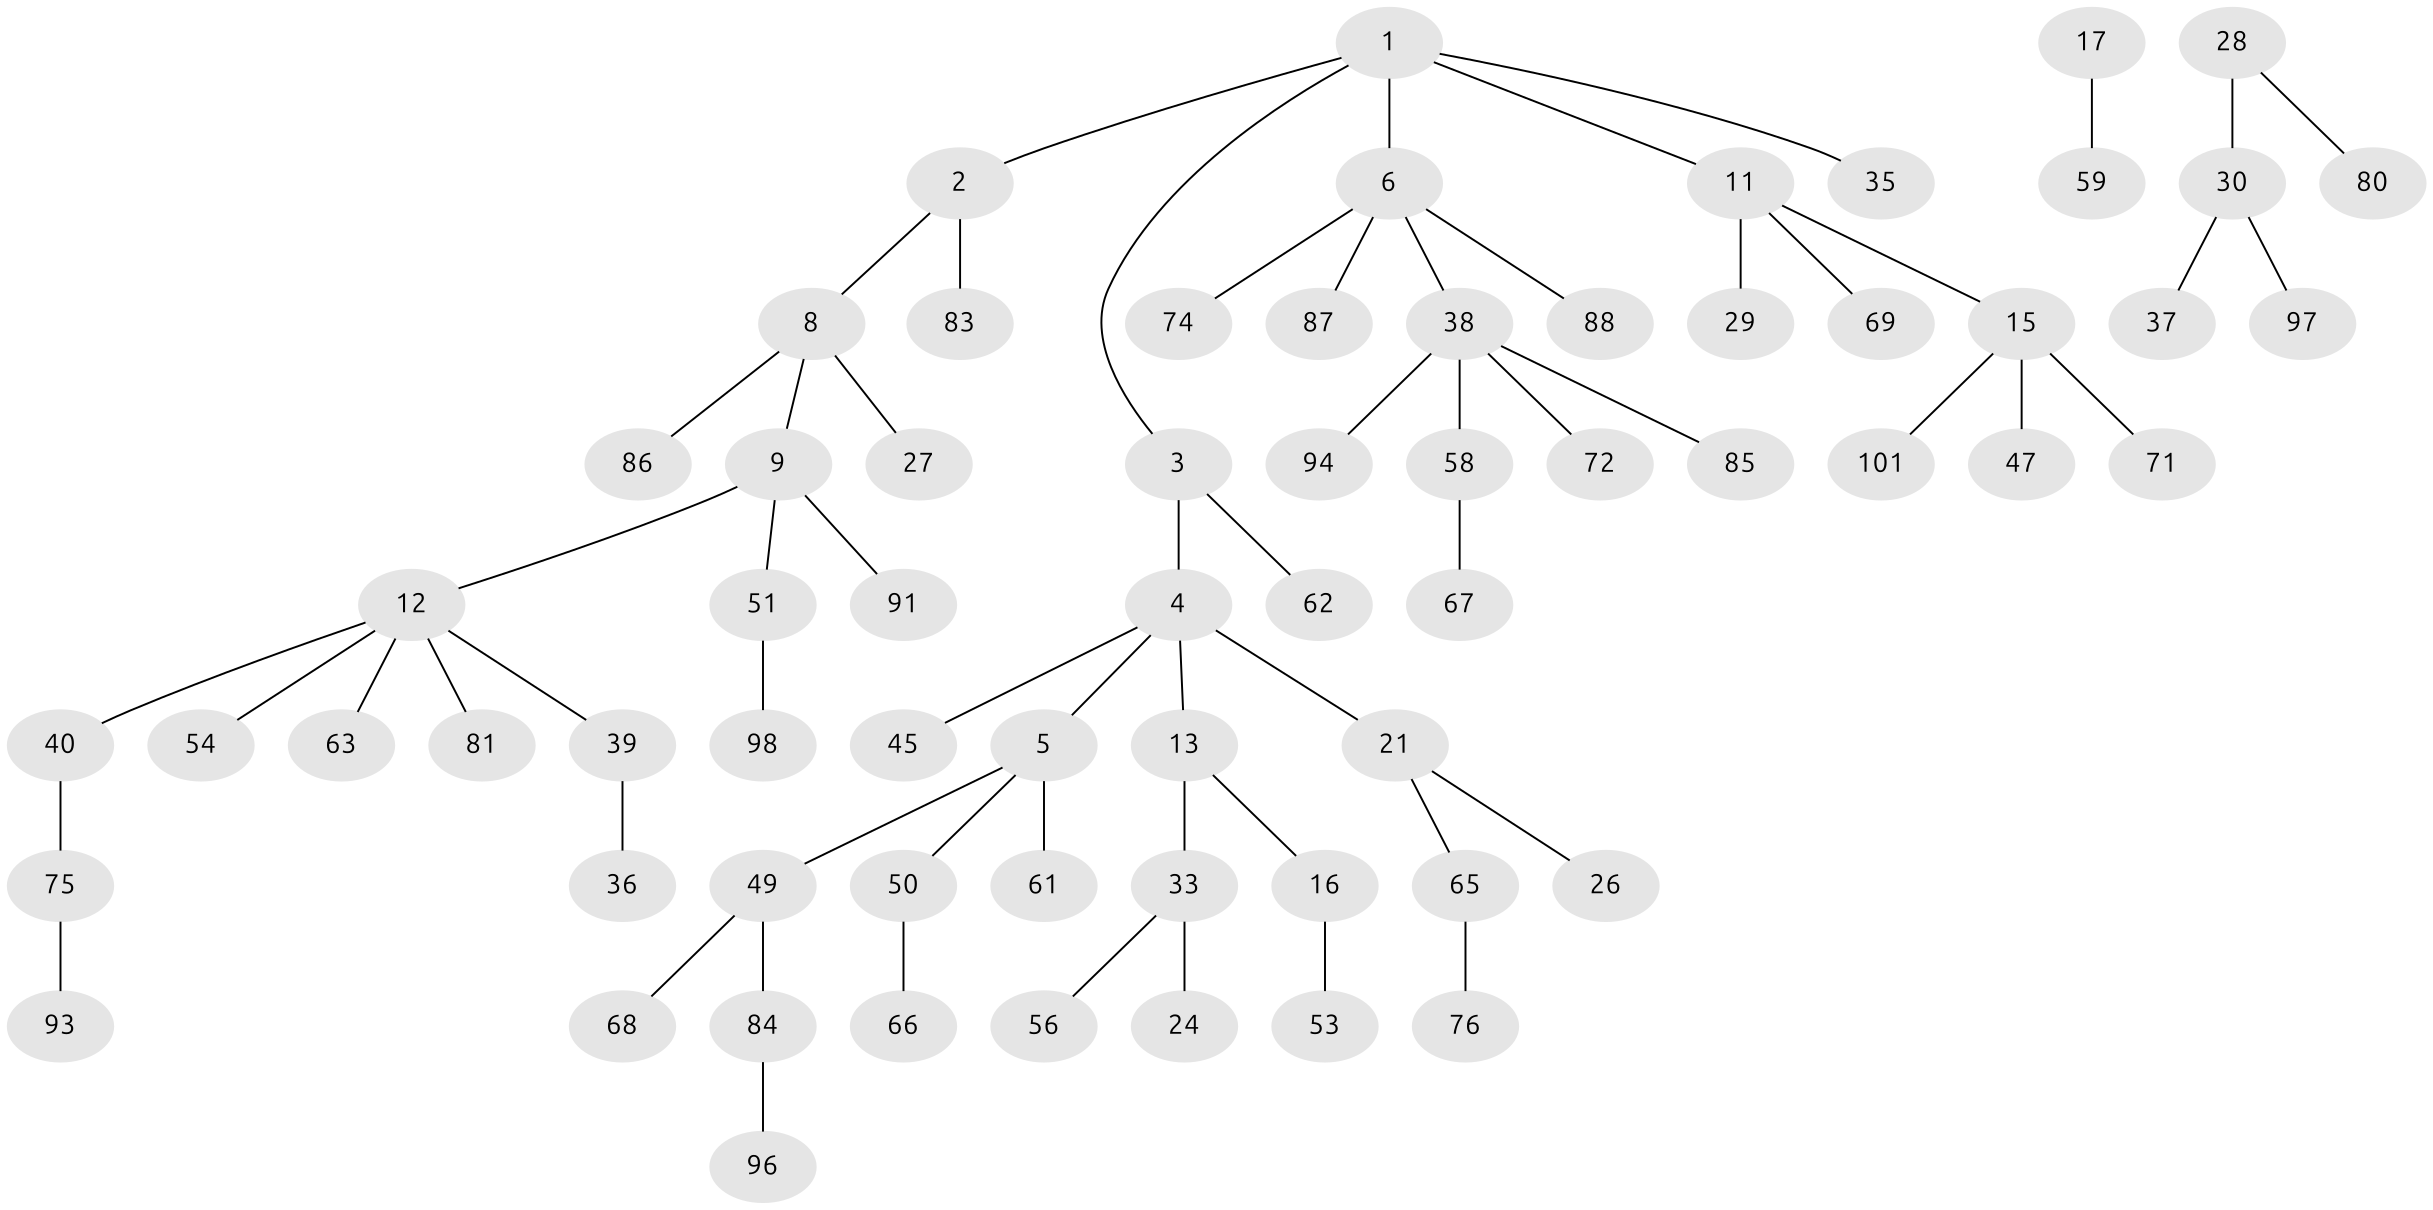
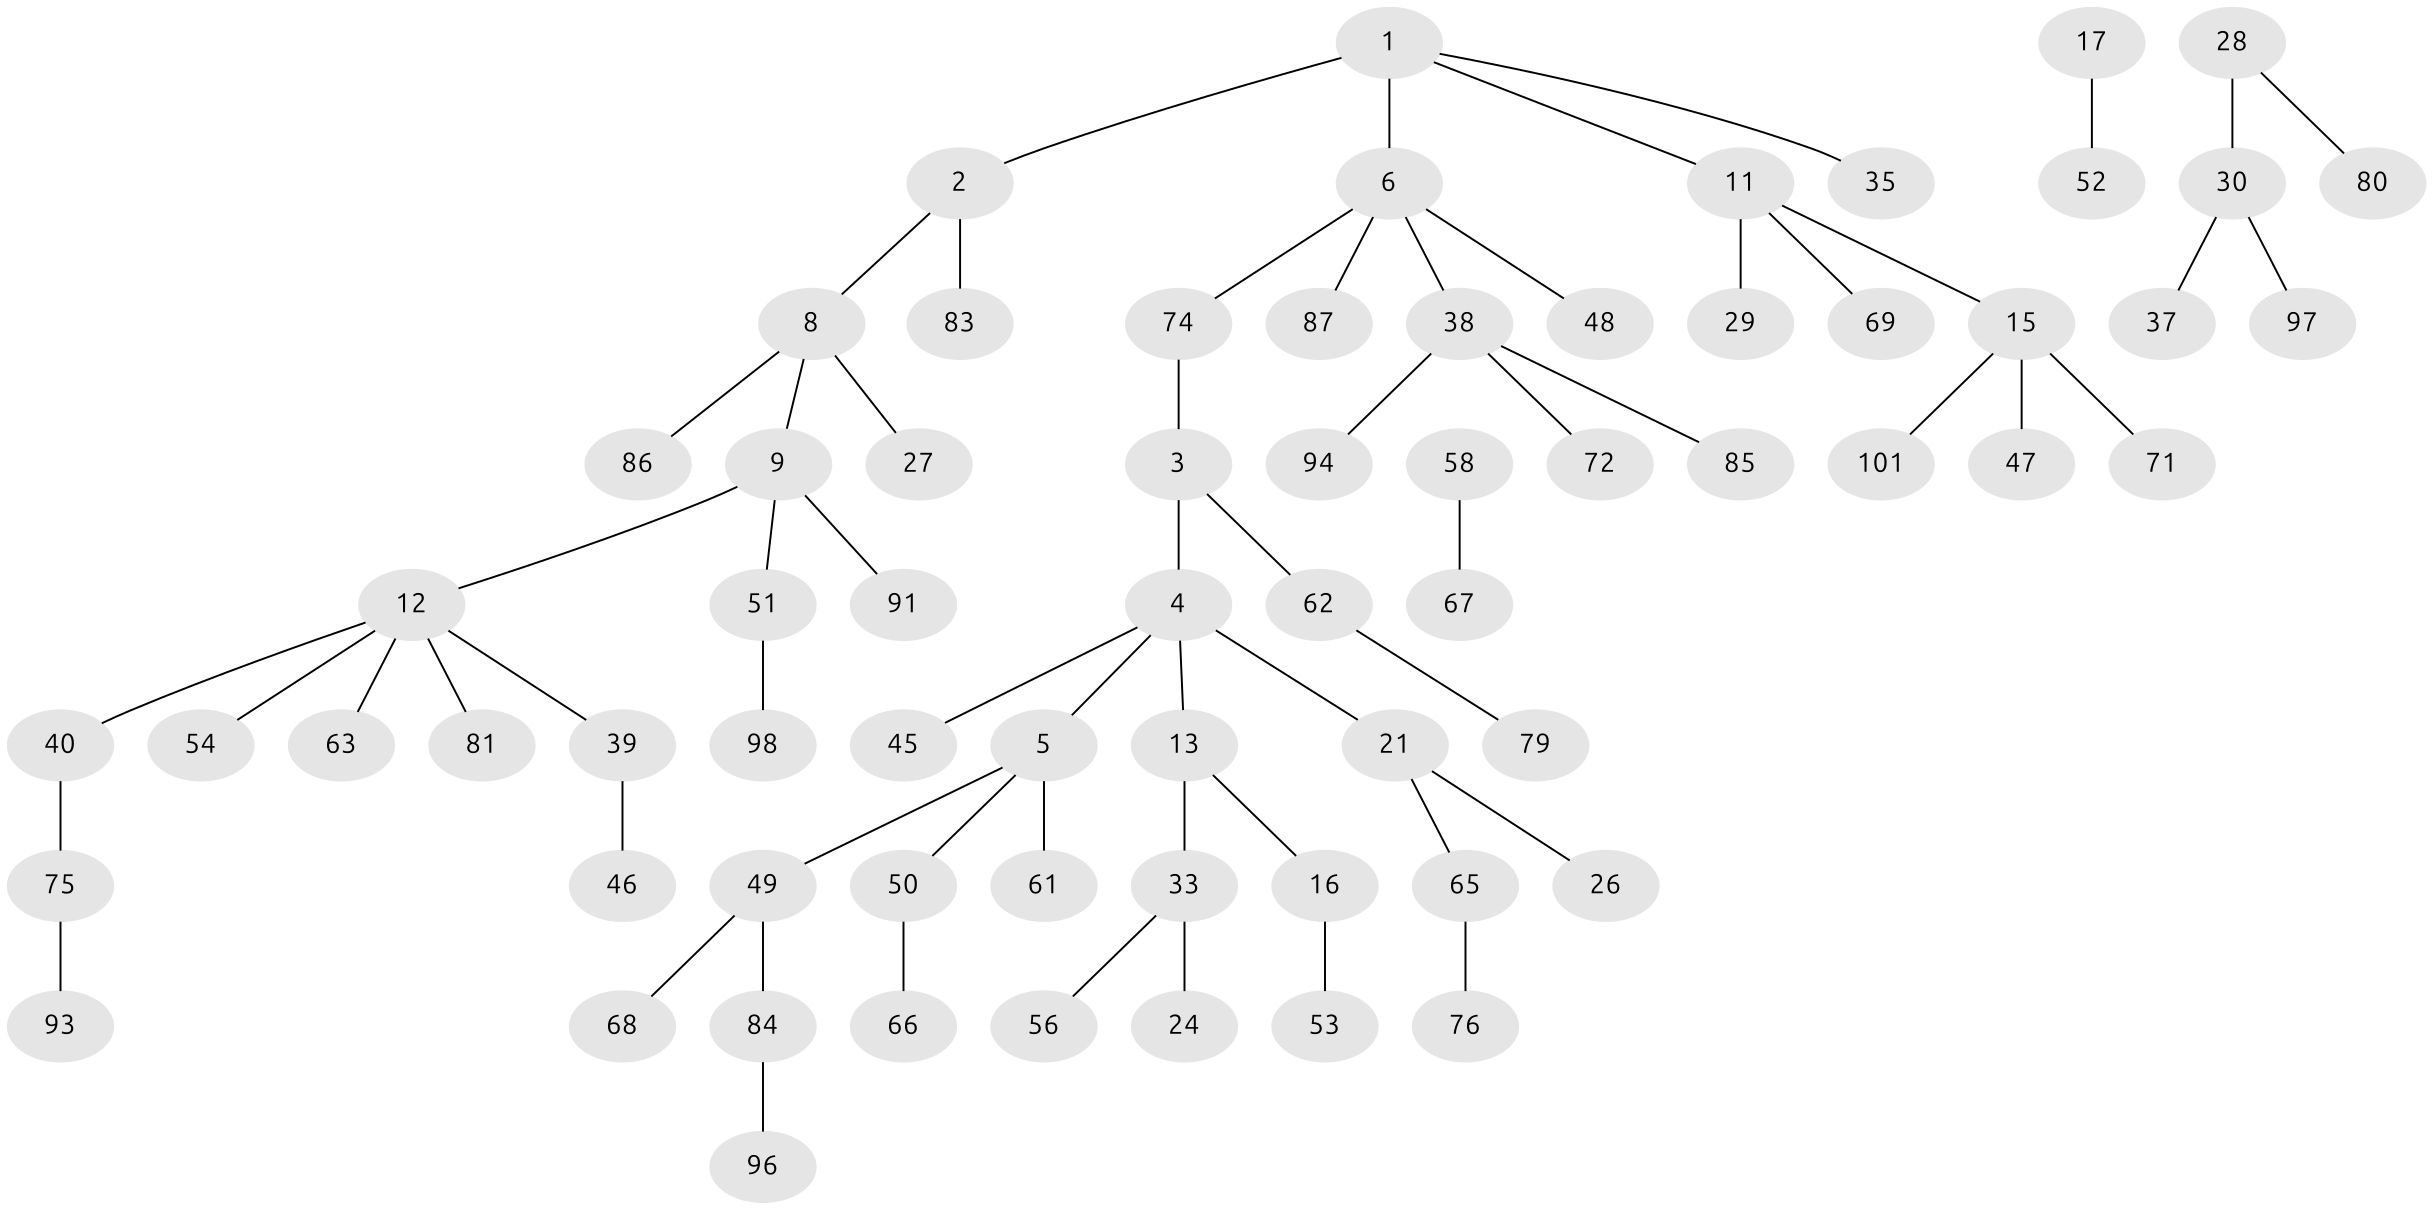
(2092, 183) -> (2092, 183)
(1155, 216) -> (1179, 394)
(1600, 324) -> (1600, 324)
(1460, 394) -> none
none -> (1536, 745)
(622, 886) -> (622, 886)
